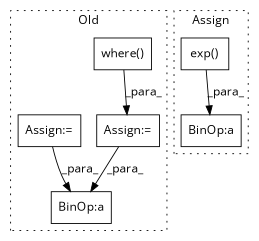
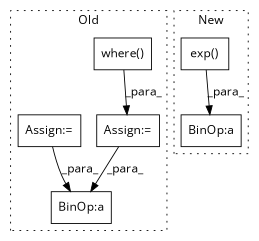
(211, 21) -> (211, 21)
